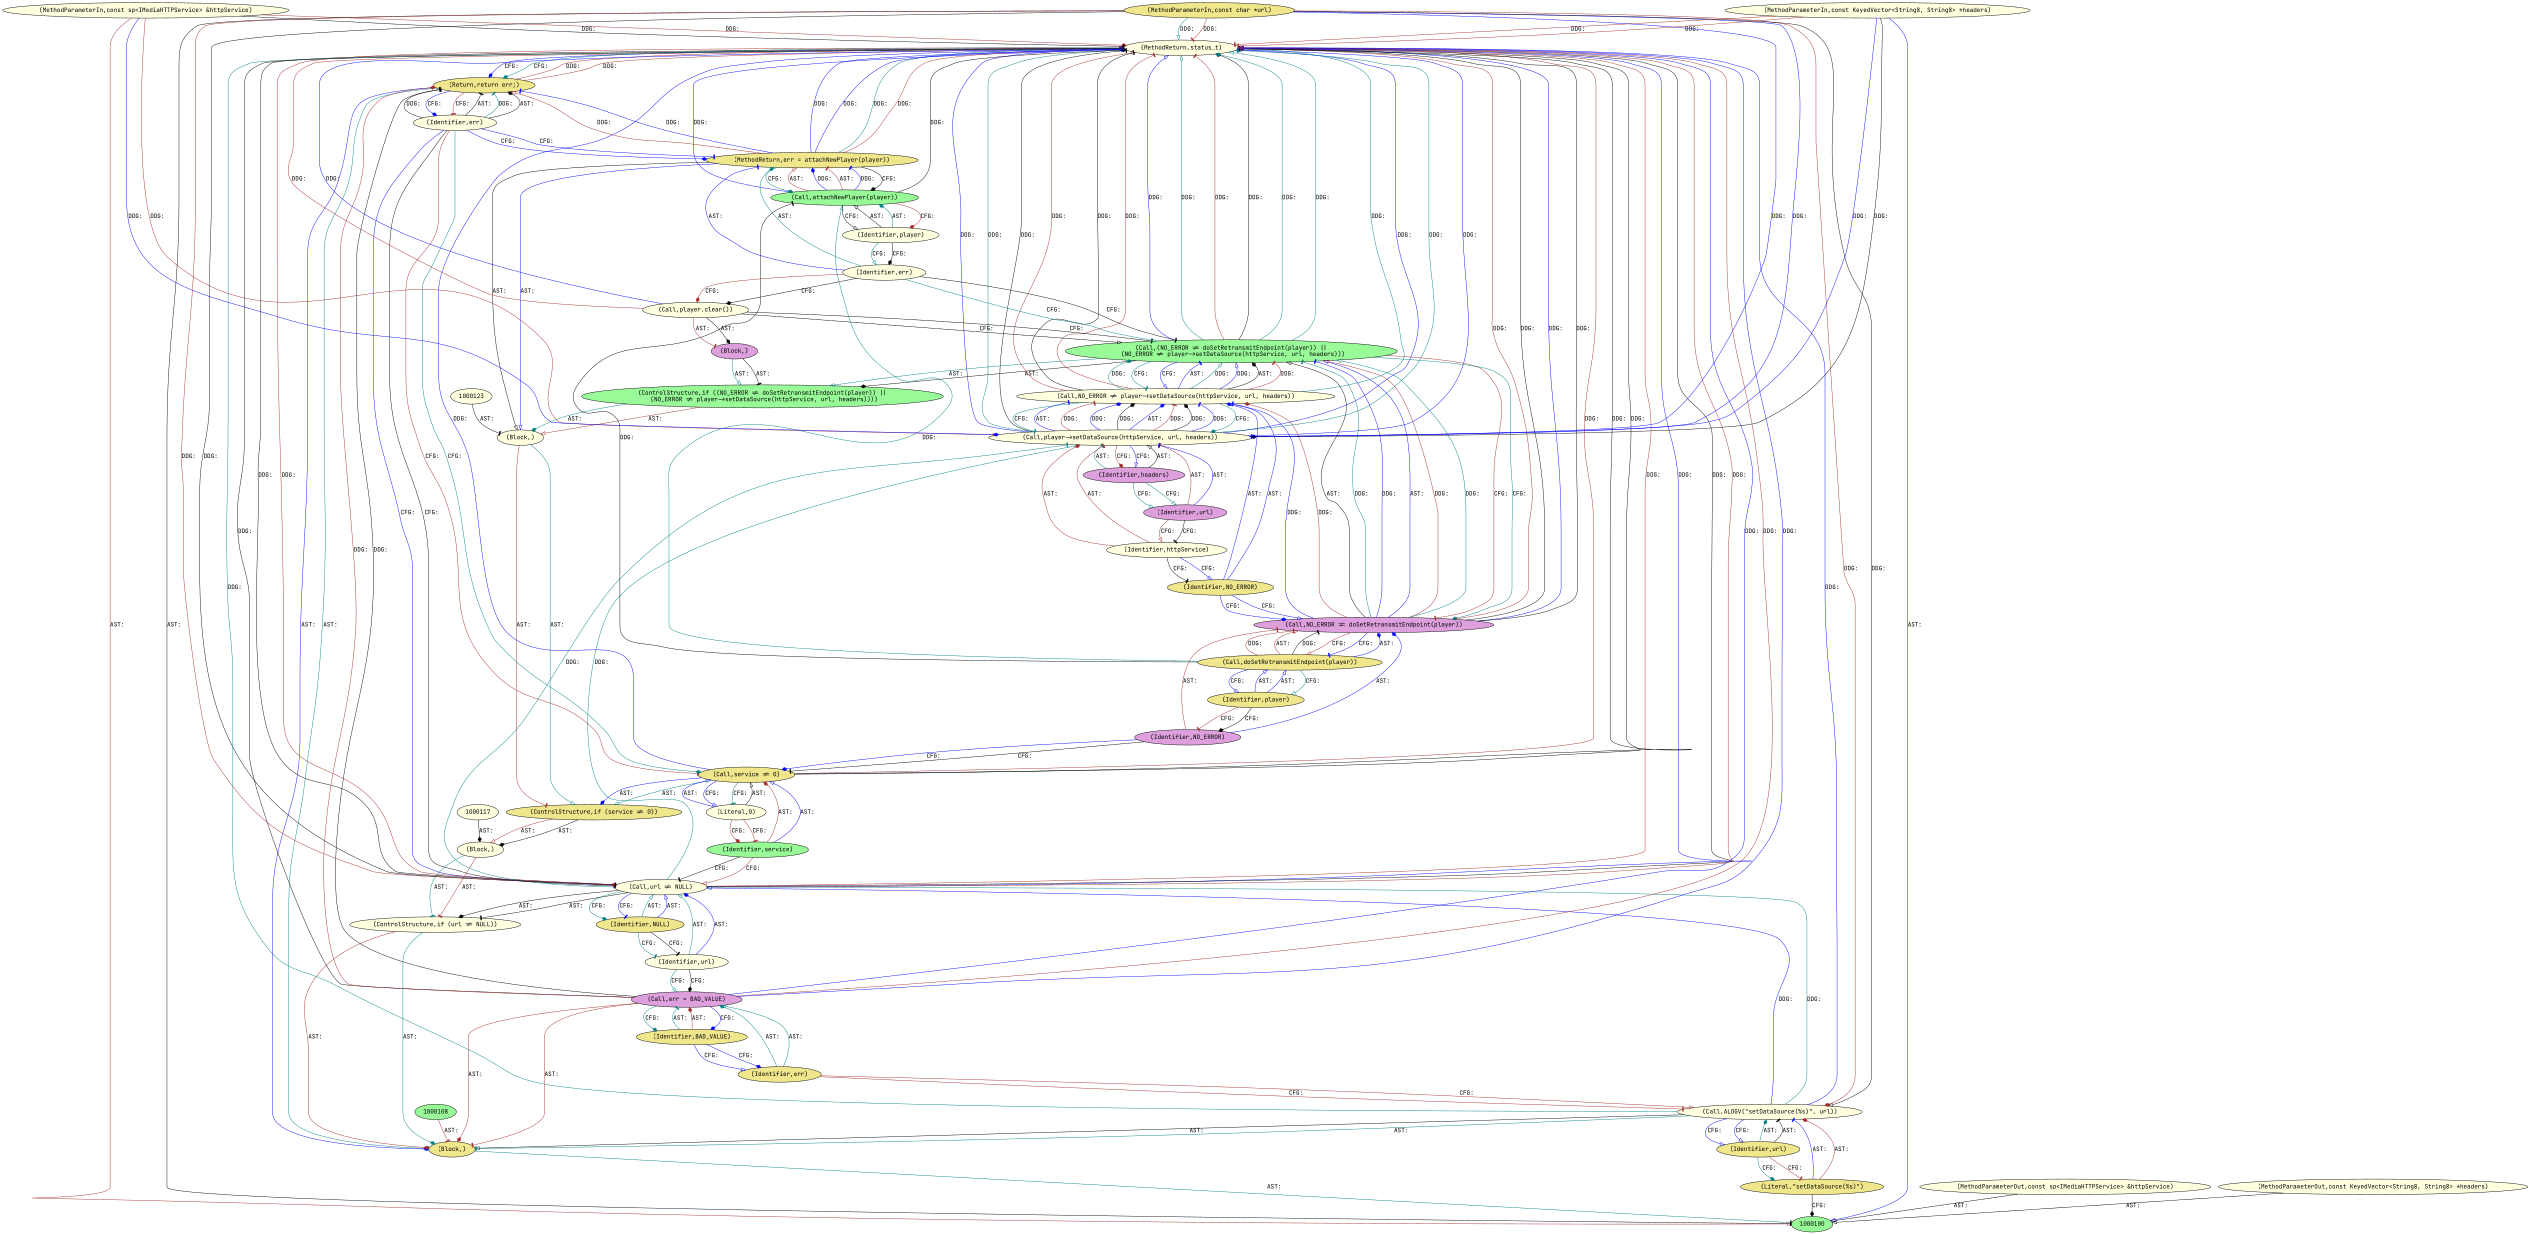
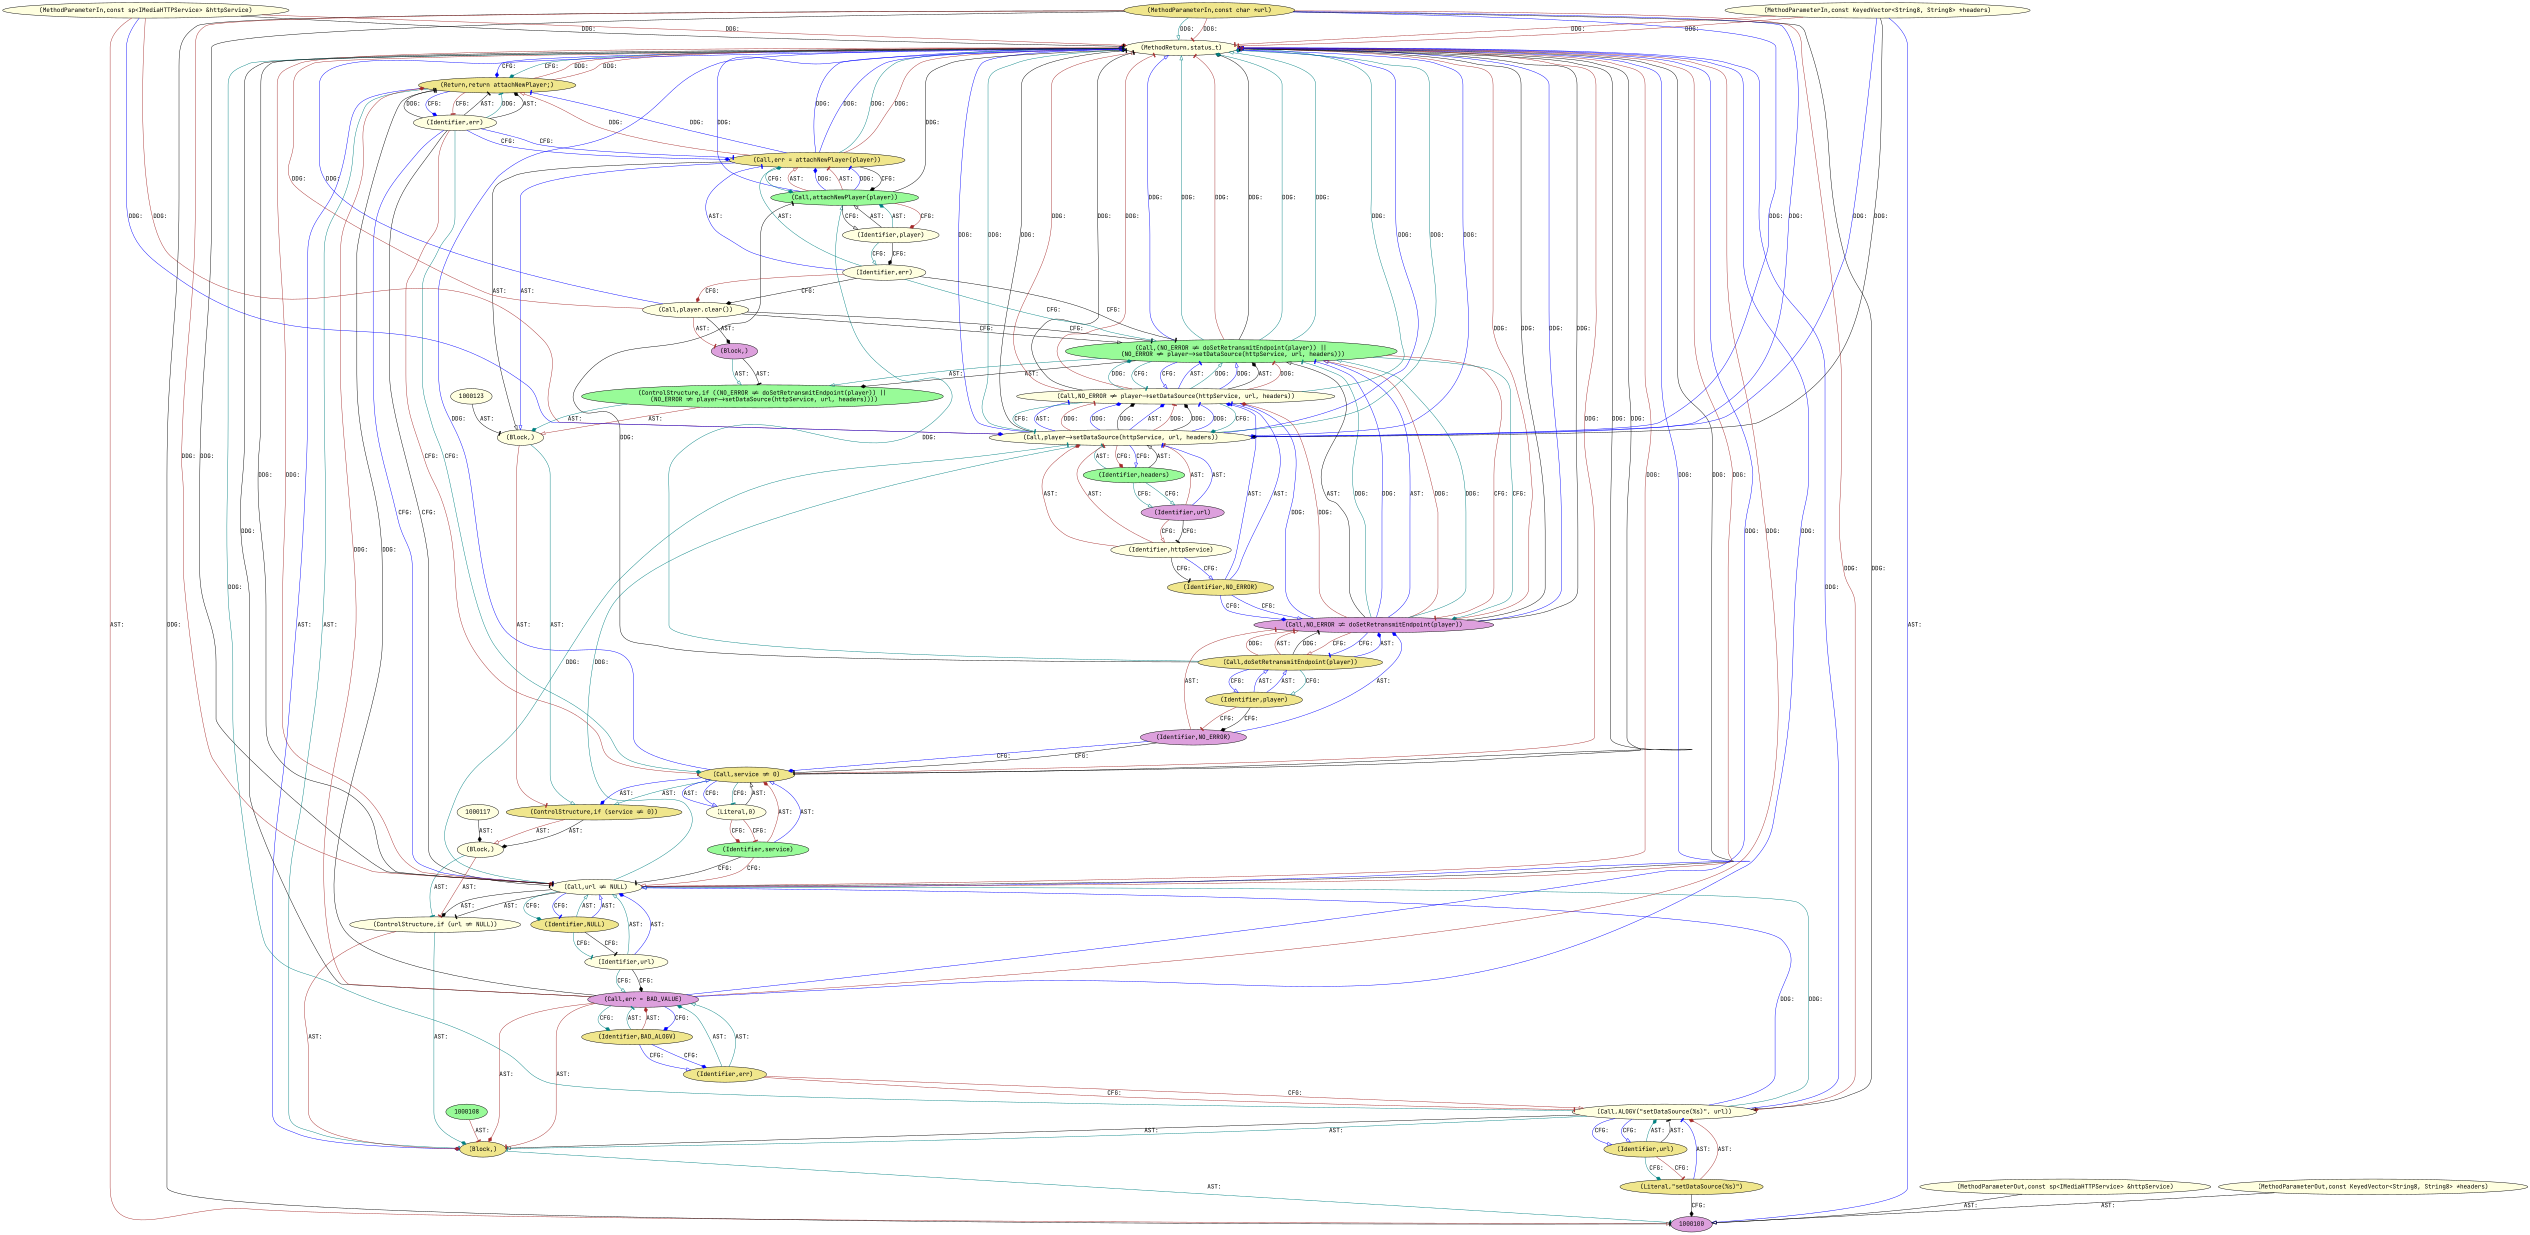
(484, 85) -> (497, 85)
(812, 160) -> (817, 160)
(1134, 475) -> (1134, 475)
(176, 625) -> (176, 625)
(692, 1037) -> (637, 1037)
(1812, 1224) -> (1692, 1224)
